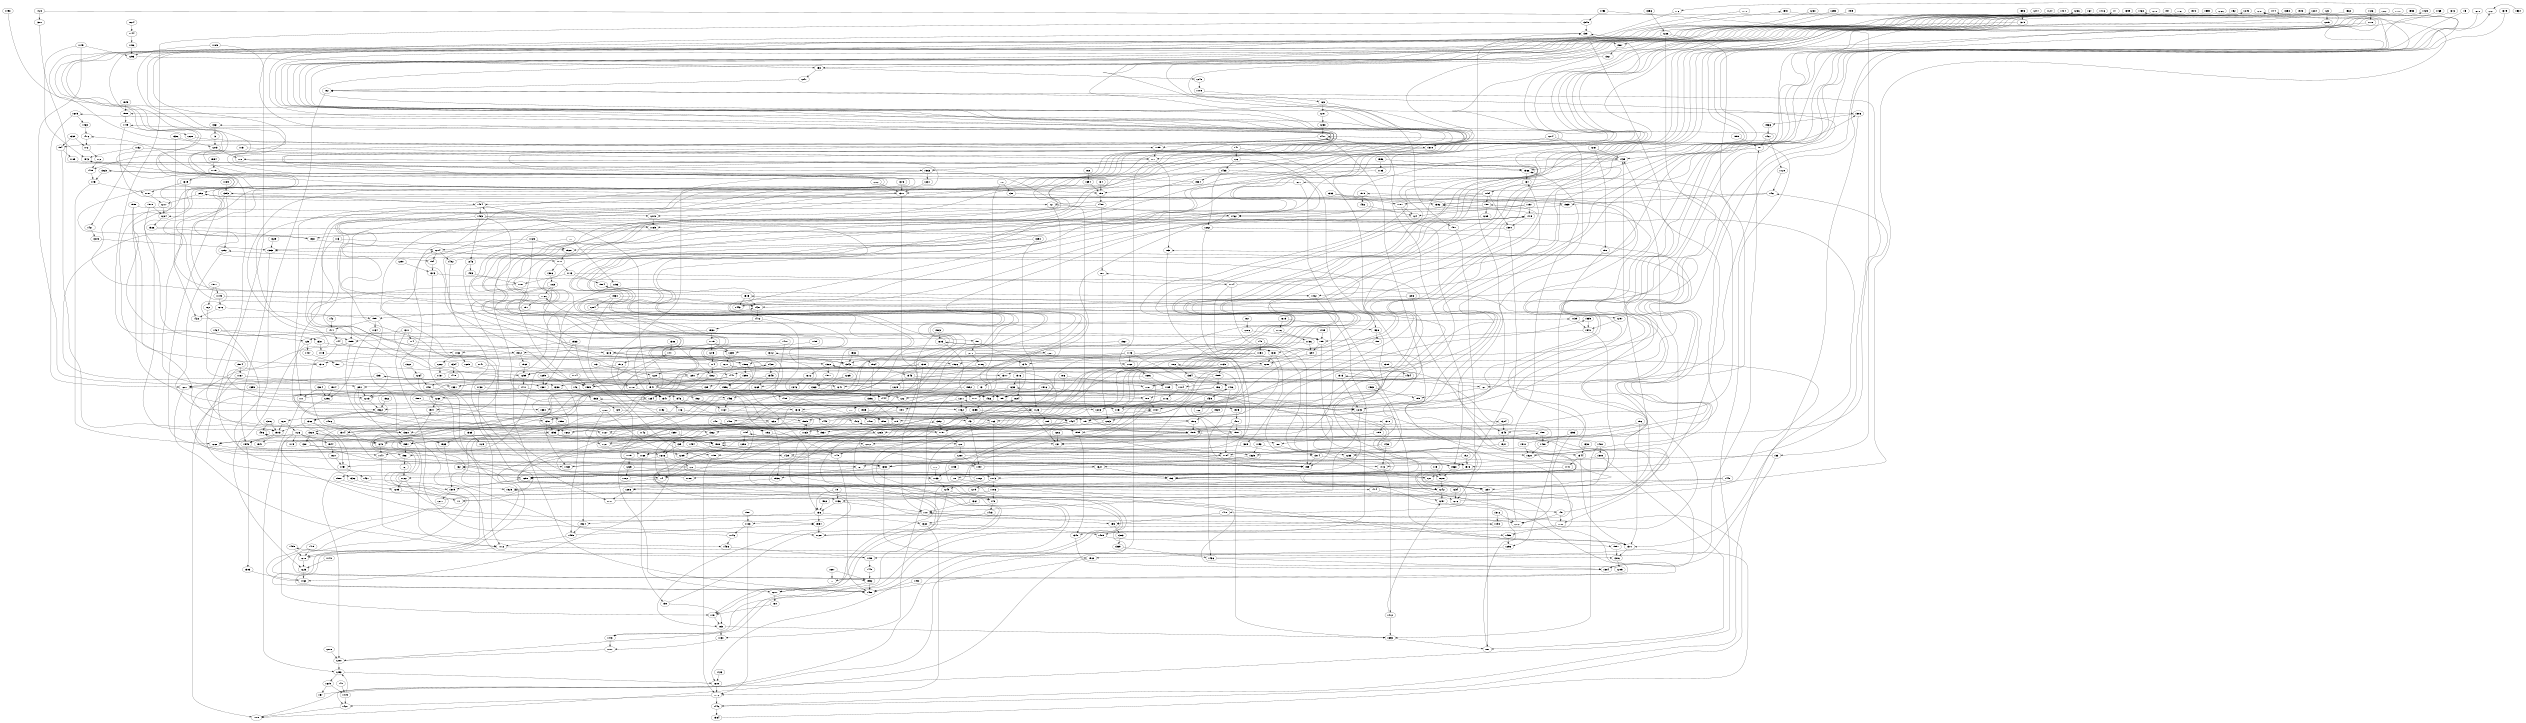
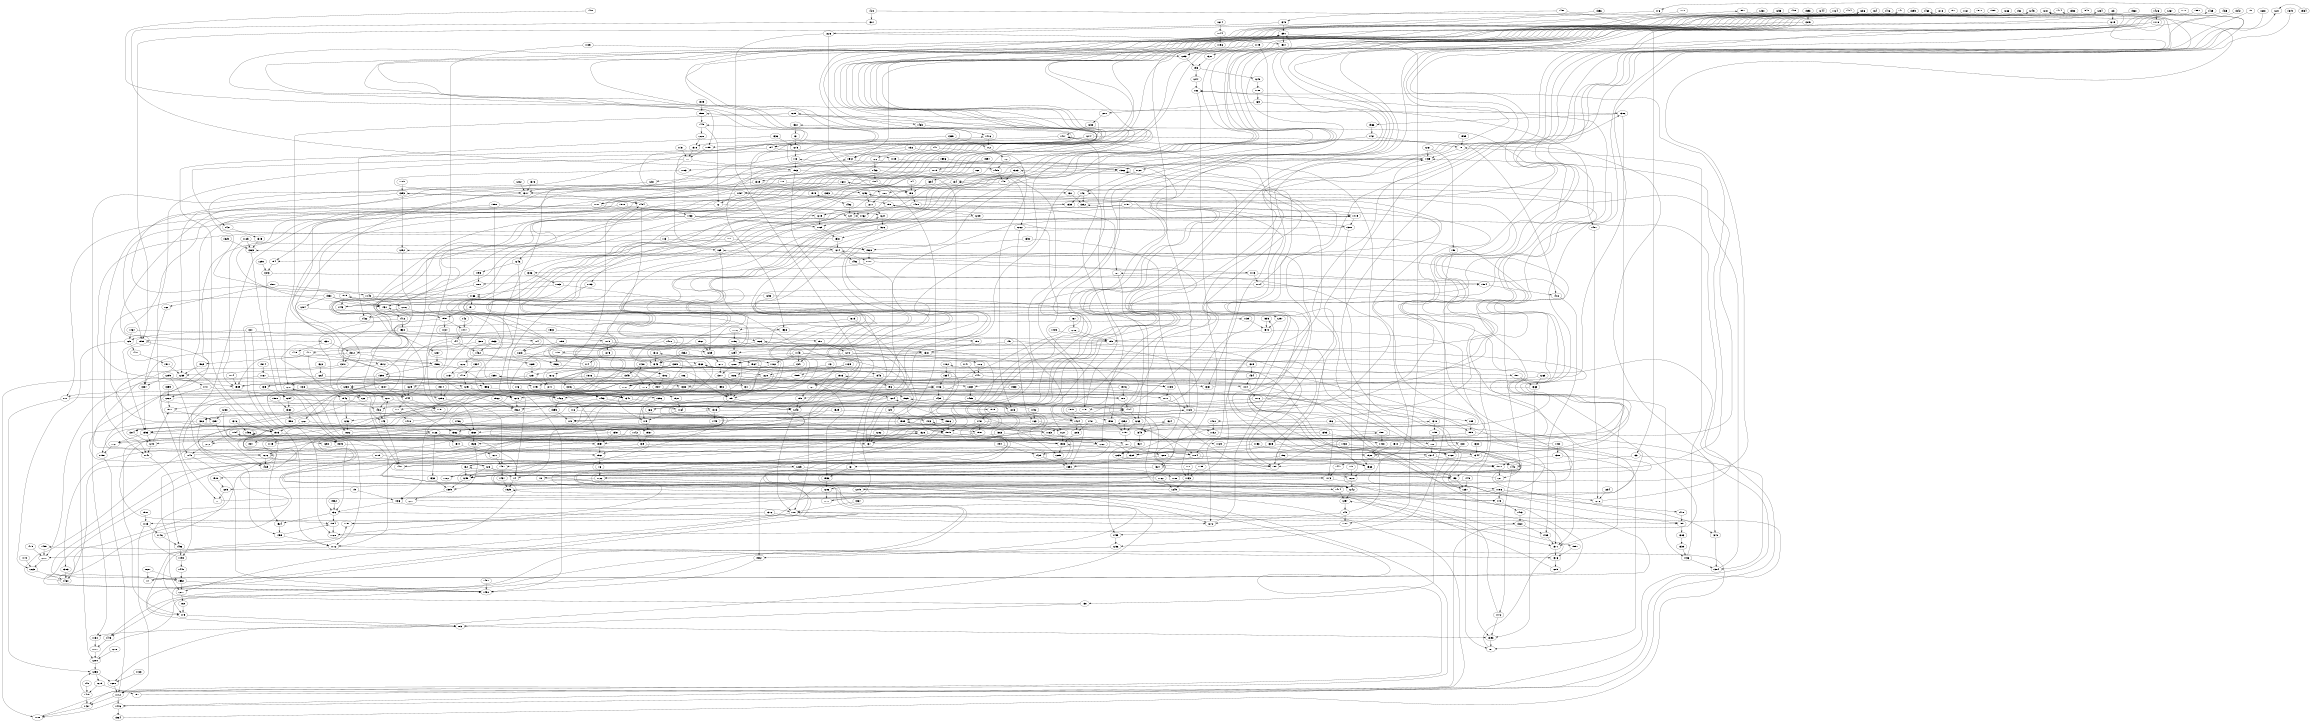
(1580, 623) -> (1530, 523)
